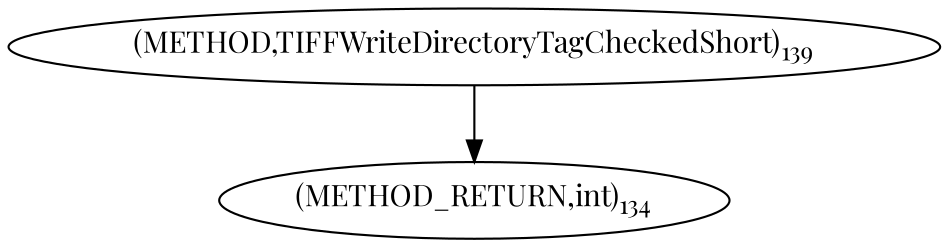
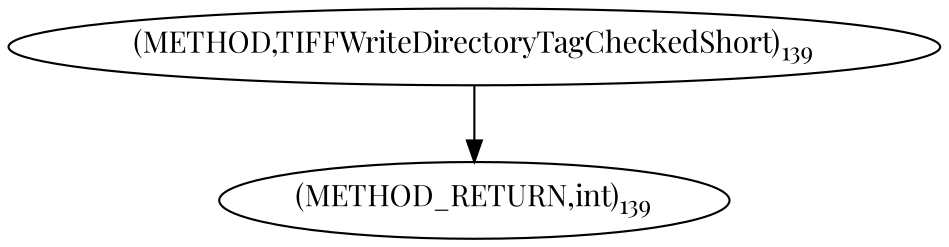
(636, 197) -> (636, 197)
